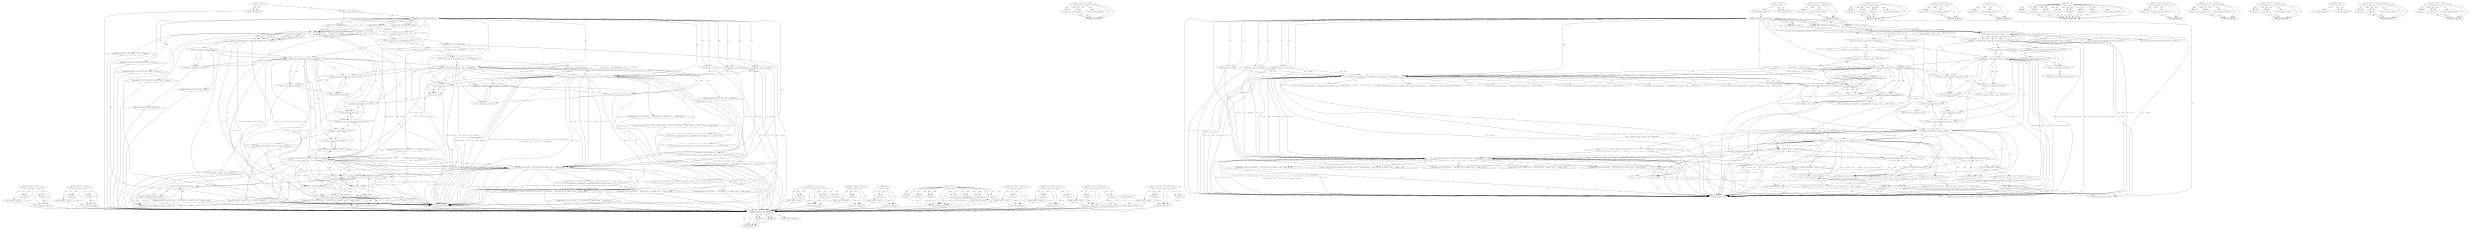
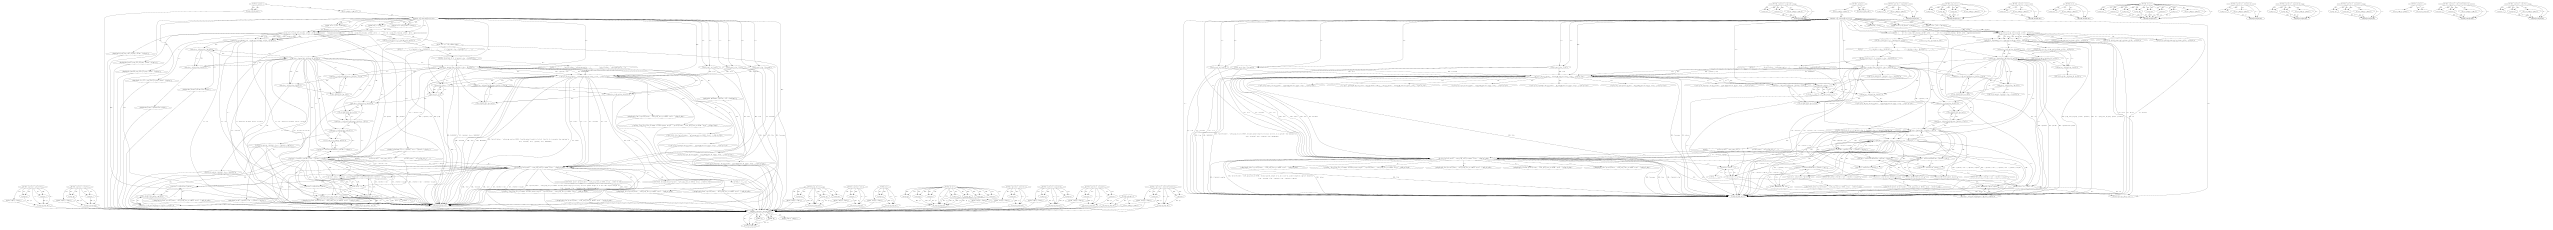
(1913, 112) -> none
